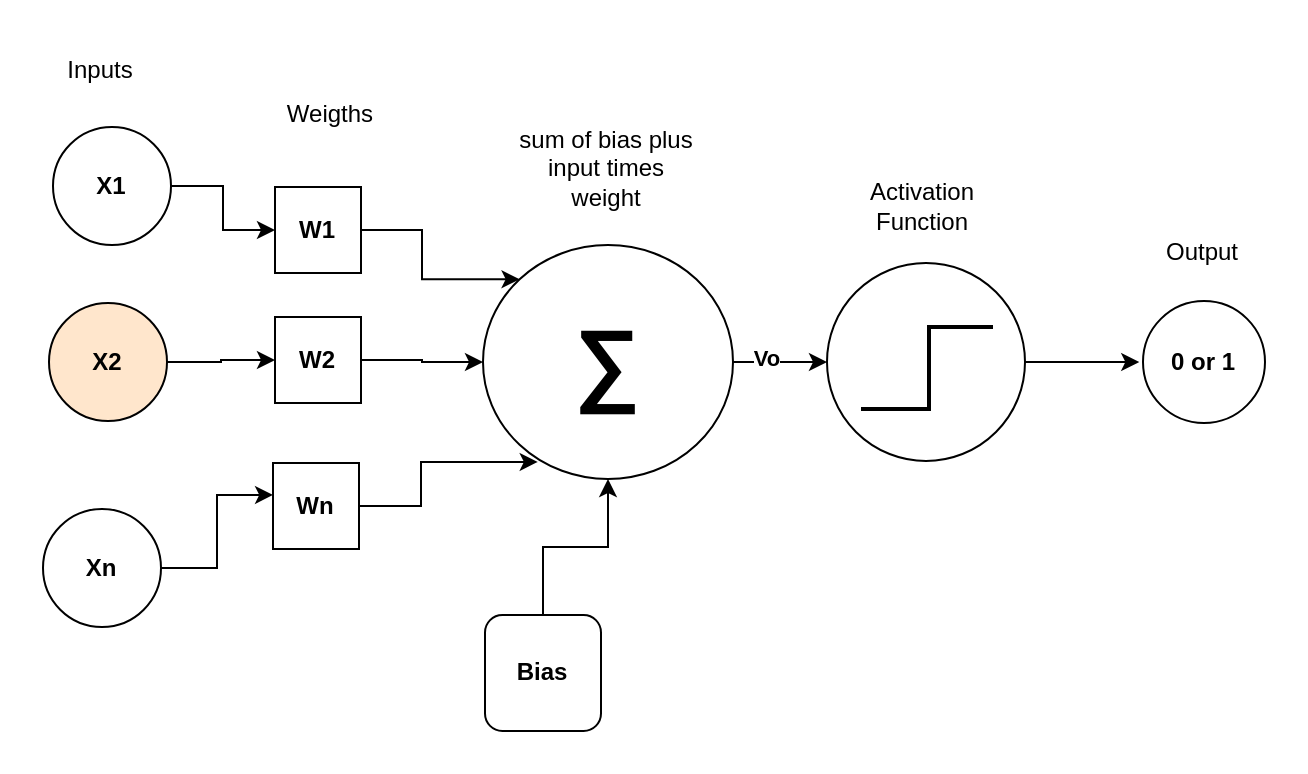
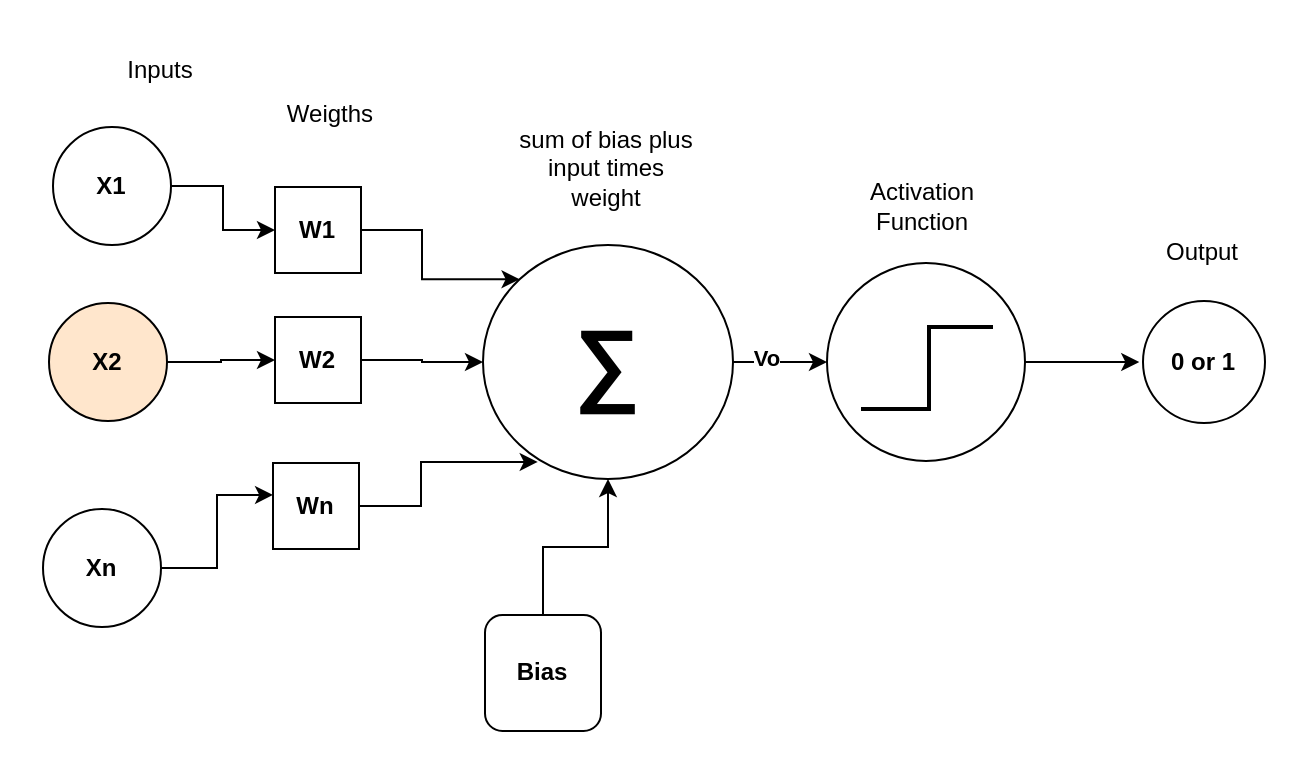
(101, 71) -> (161, 71)
